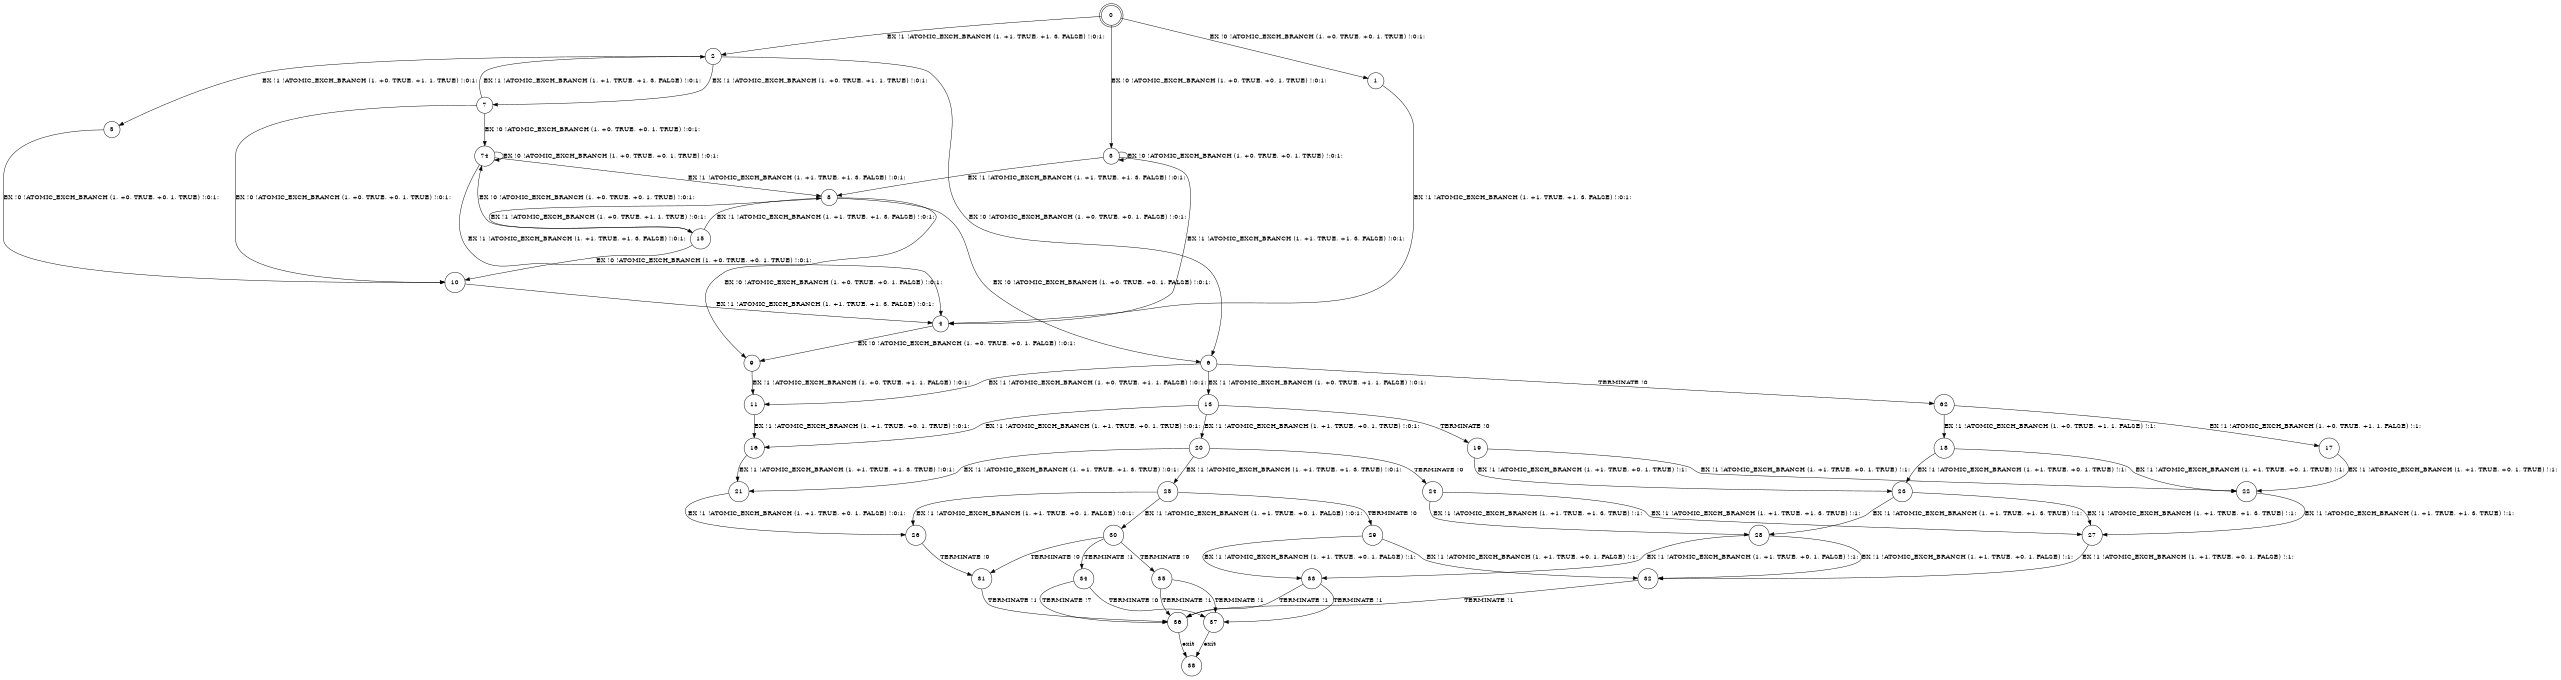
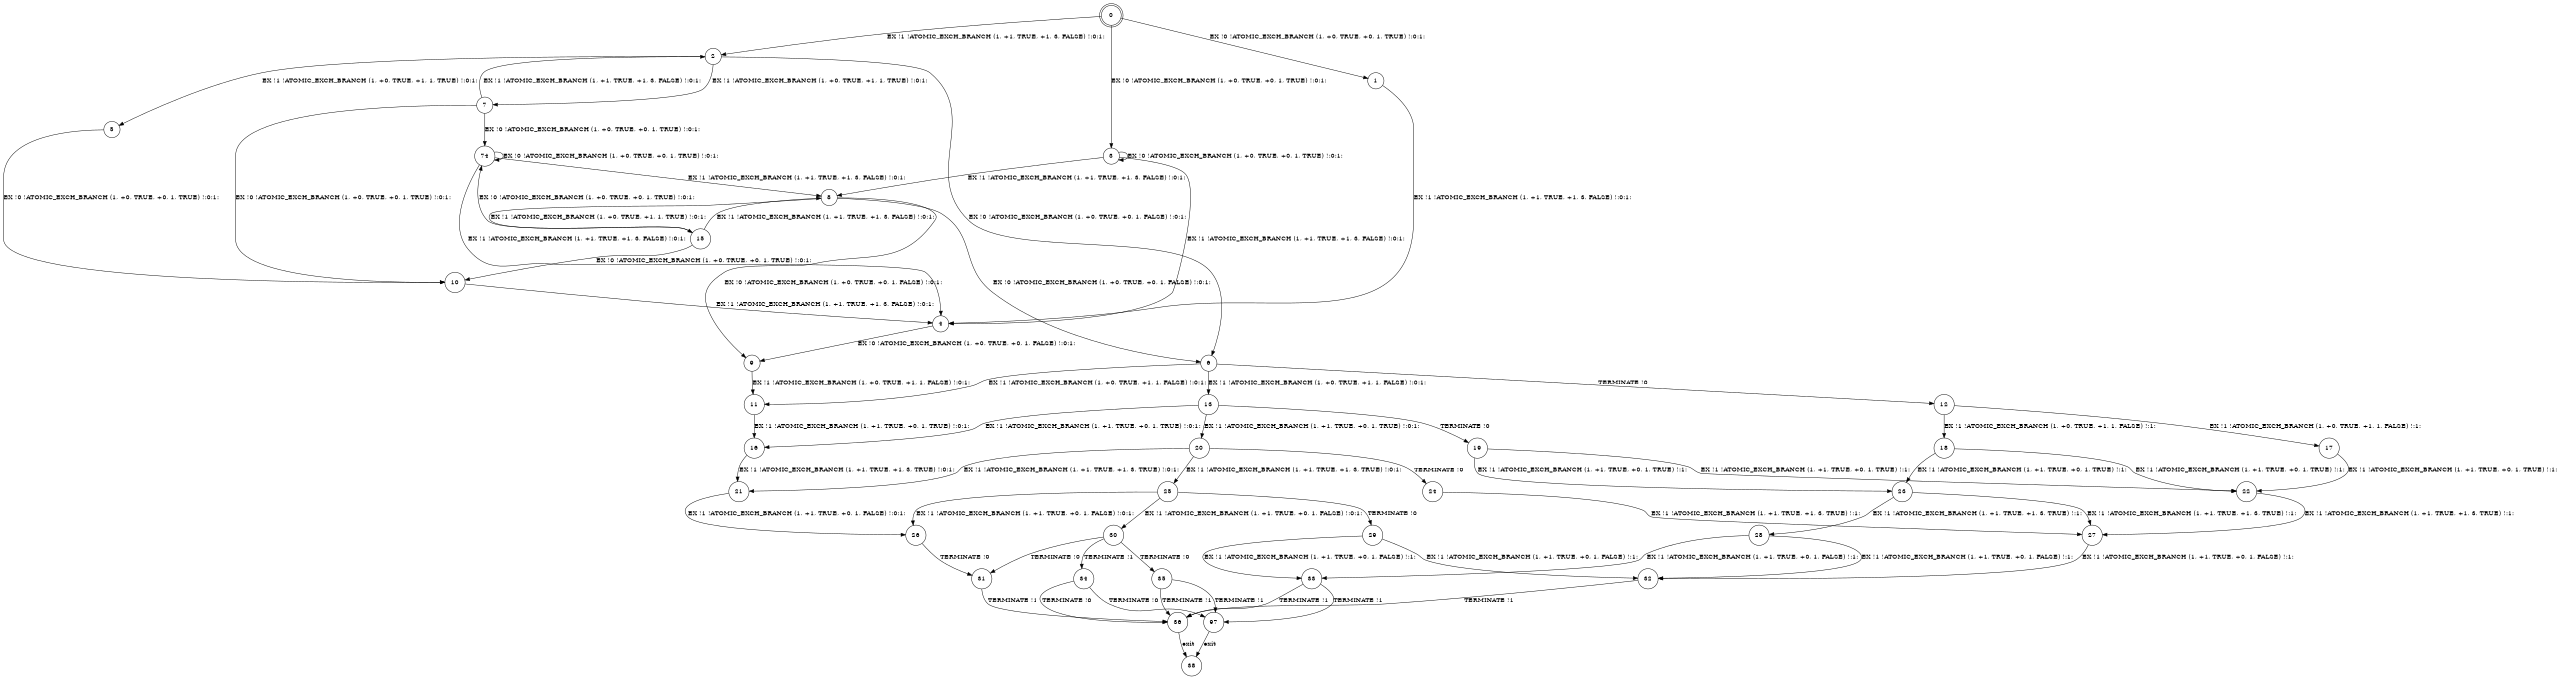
(1944, 405) -> (1944, 405)
(1580, 530) -> none
(1067, 601) -> (1067, 601)
(1214, 622) -> (1214, 622)
